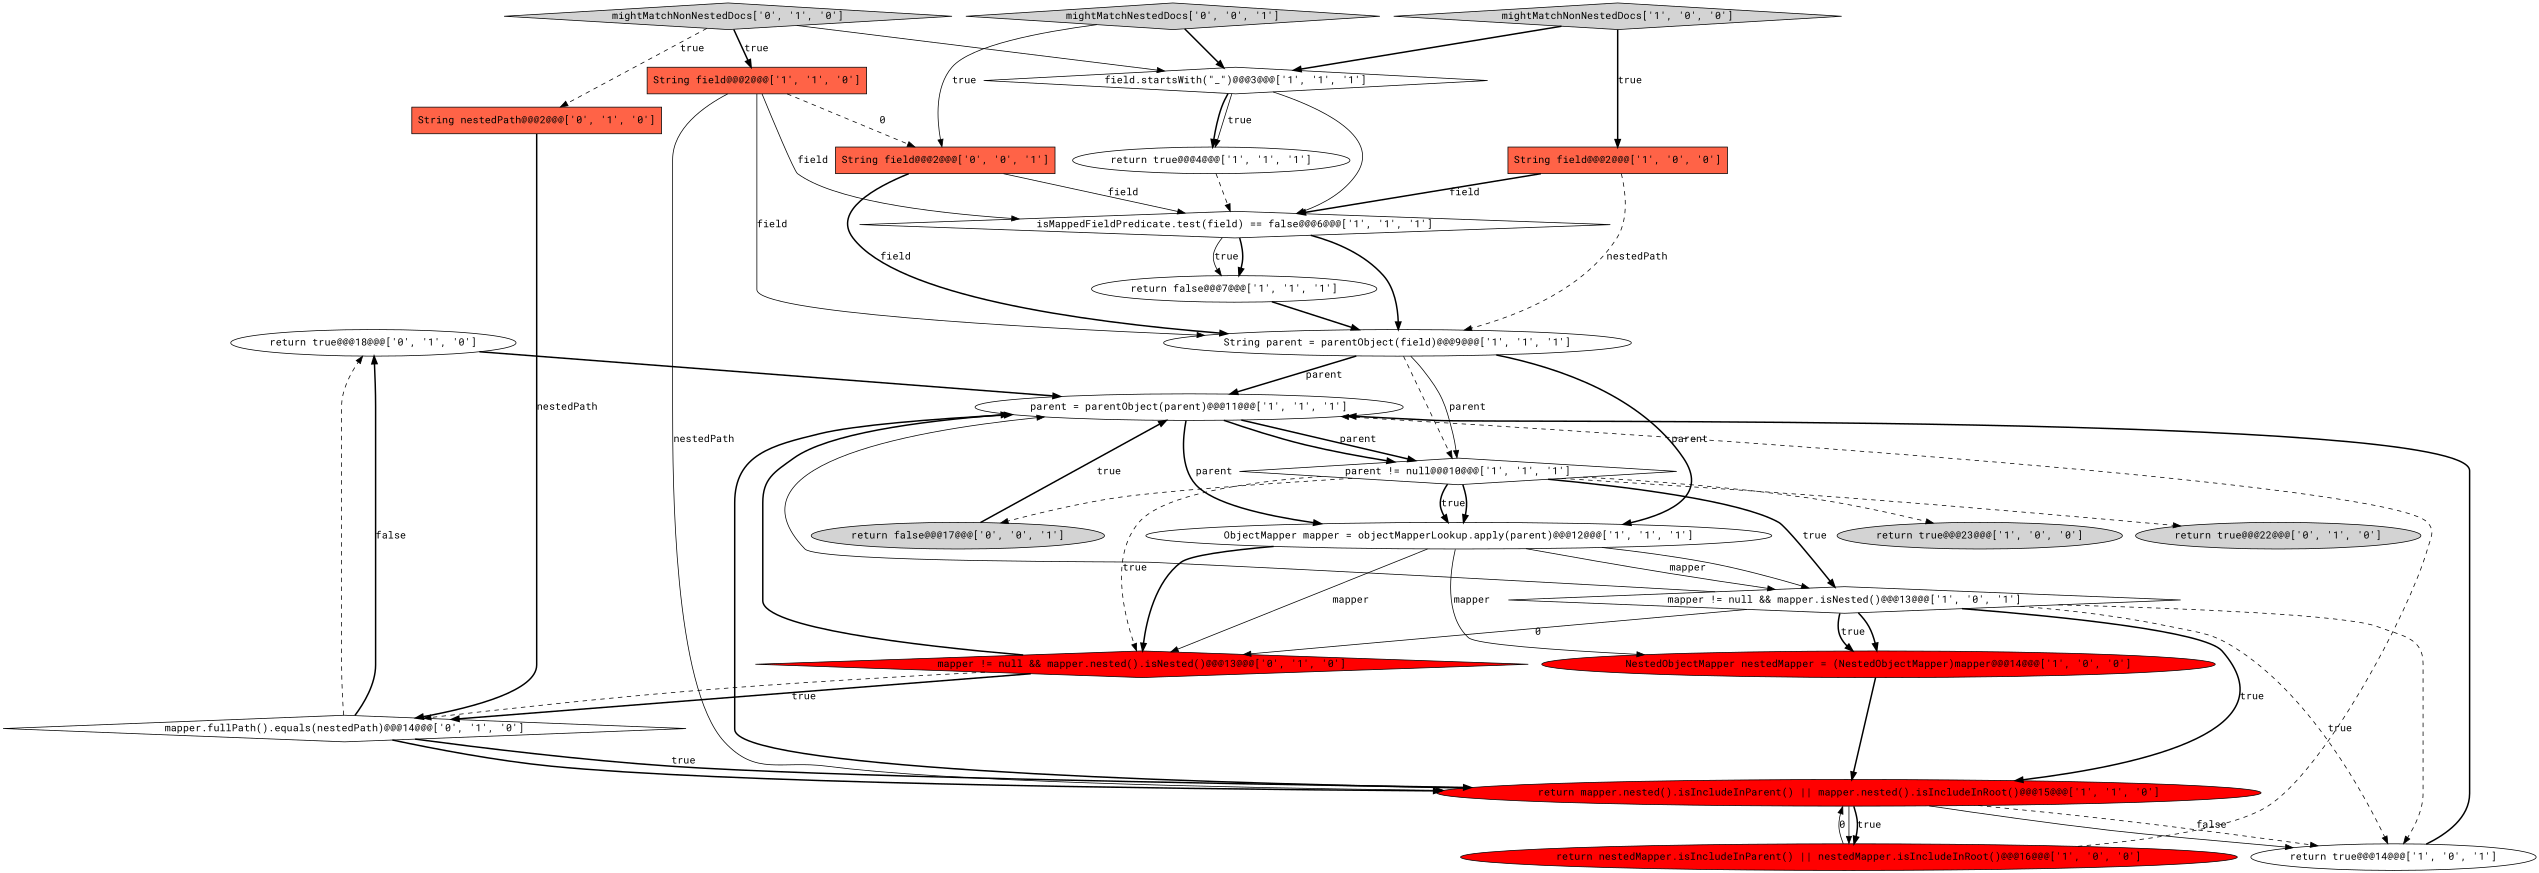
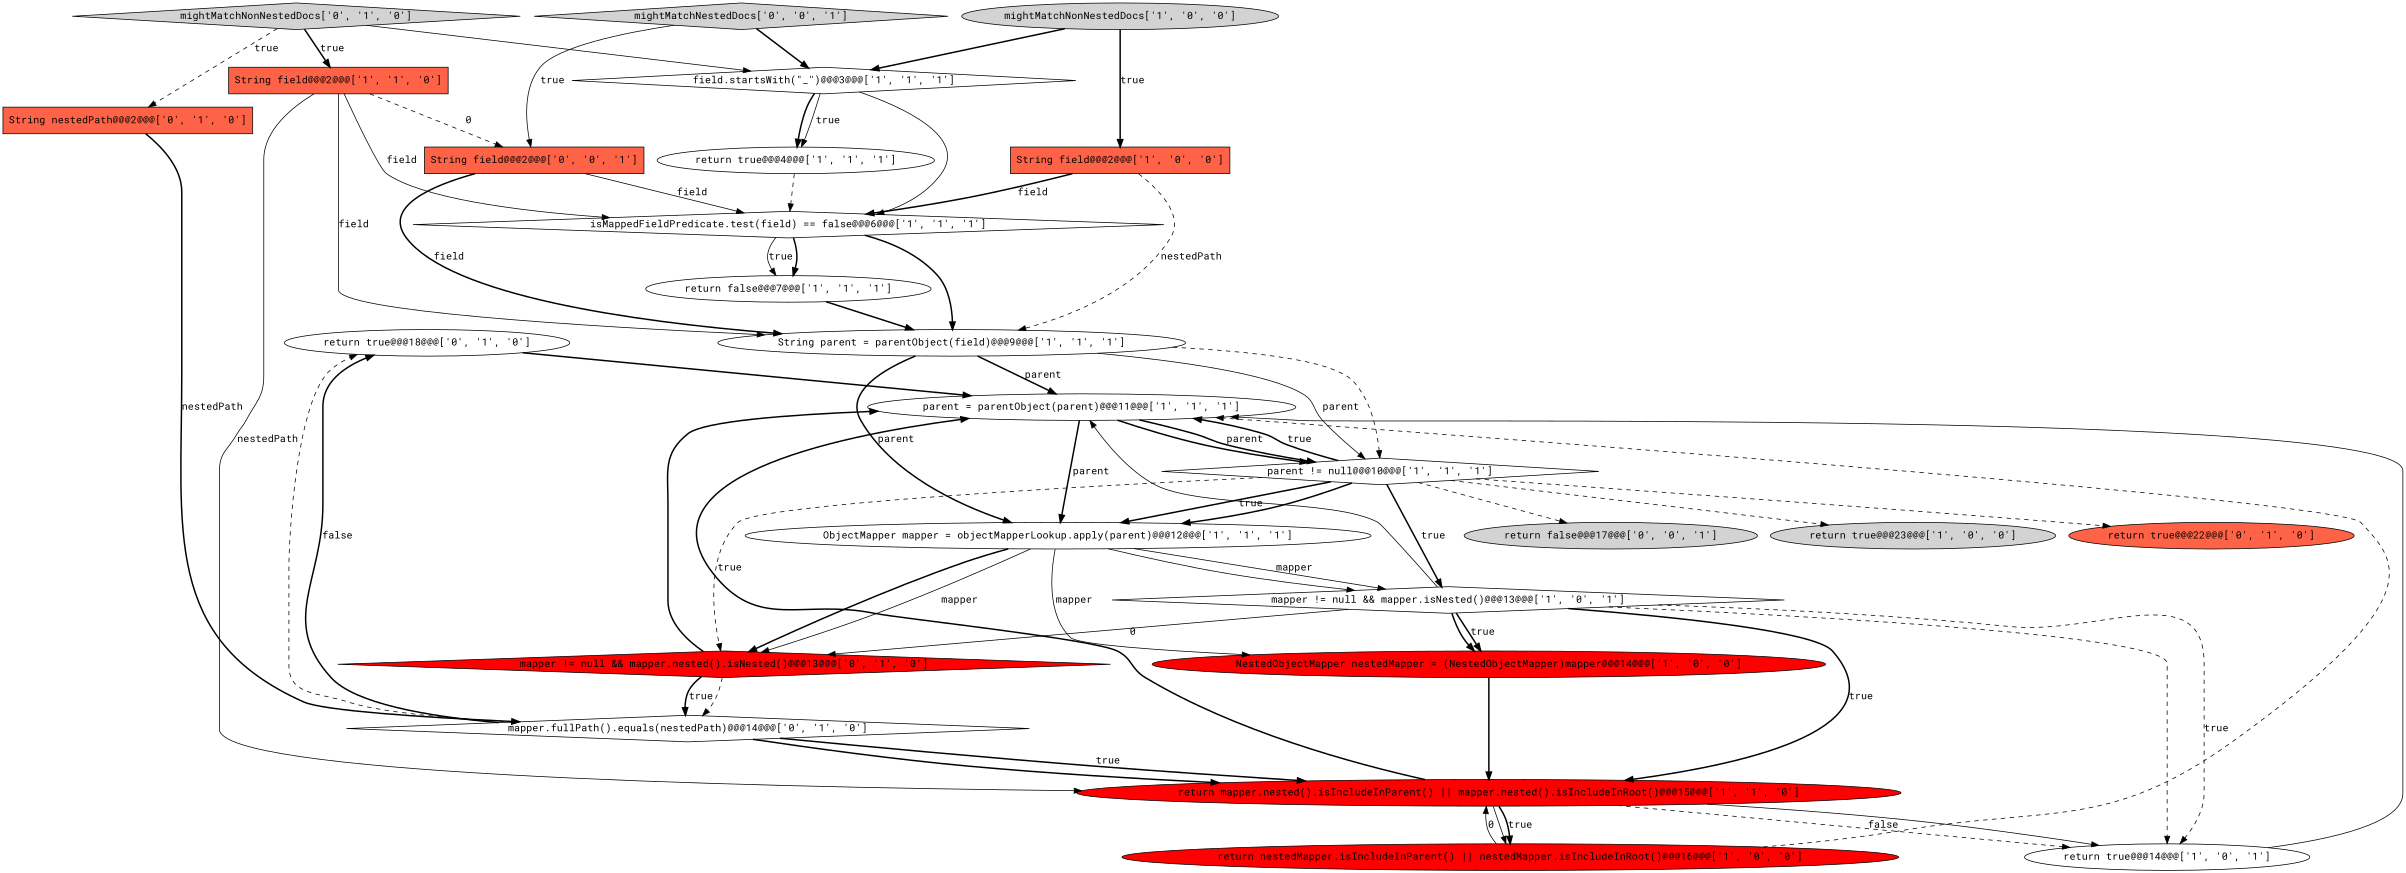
(1618, 16) -> (1120, 16)
(2112, 429) -> (2061, 428)
(1070, 473) -> (1271, 437)
(2278, 536) -> (2211, 536)
